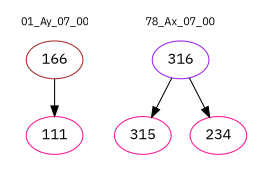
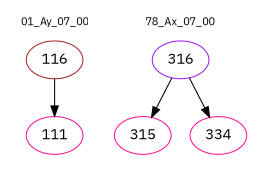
(55, 60) -> (55, 60)
(218, 135) -> (218, 135)
